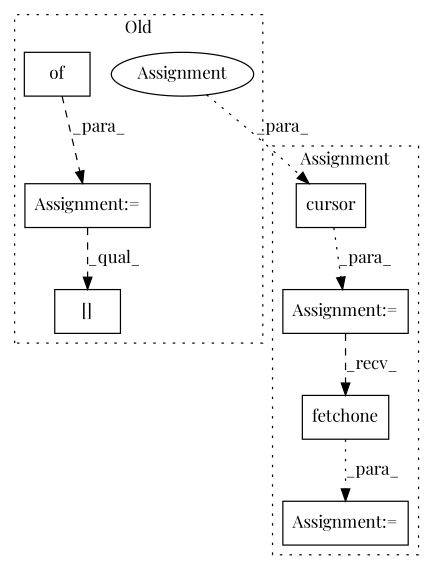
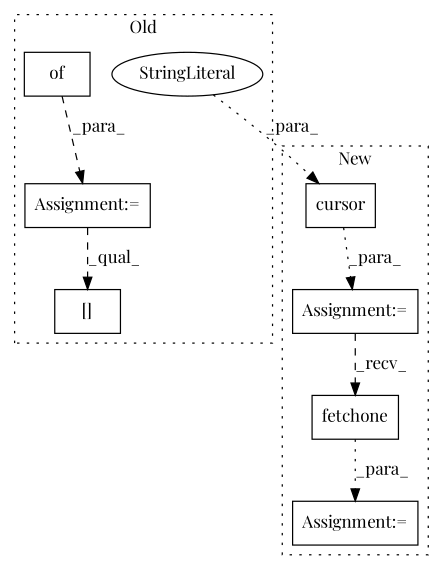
(182, 74) -> (187, 74)
(346, 160) -> (355, 160)
